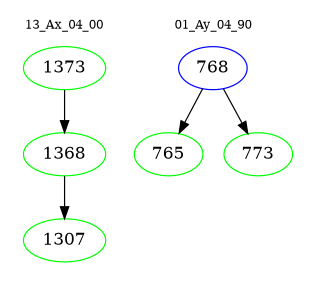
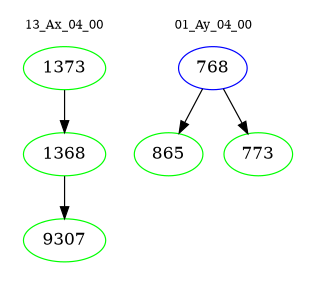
(213, 26) -> (213, 26)
(169, 154) -> (169, 154)
(65, 240) -> (65, 240)
